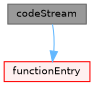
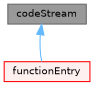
(54, 38) -> (40, 48)
